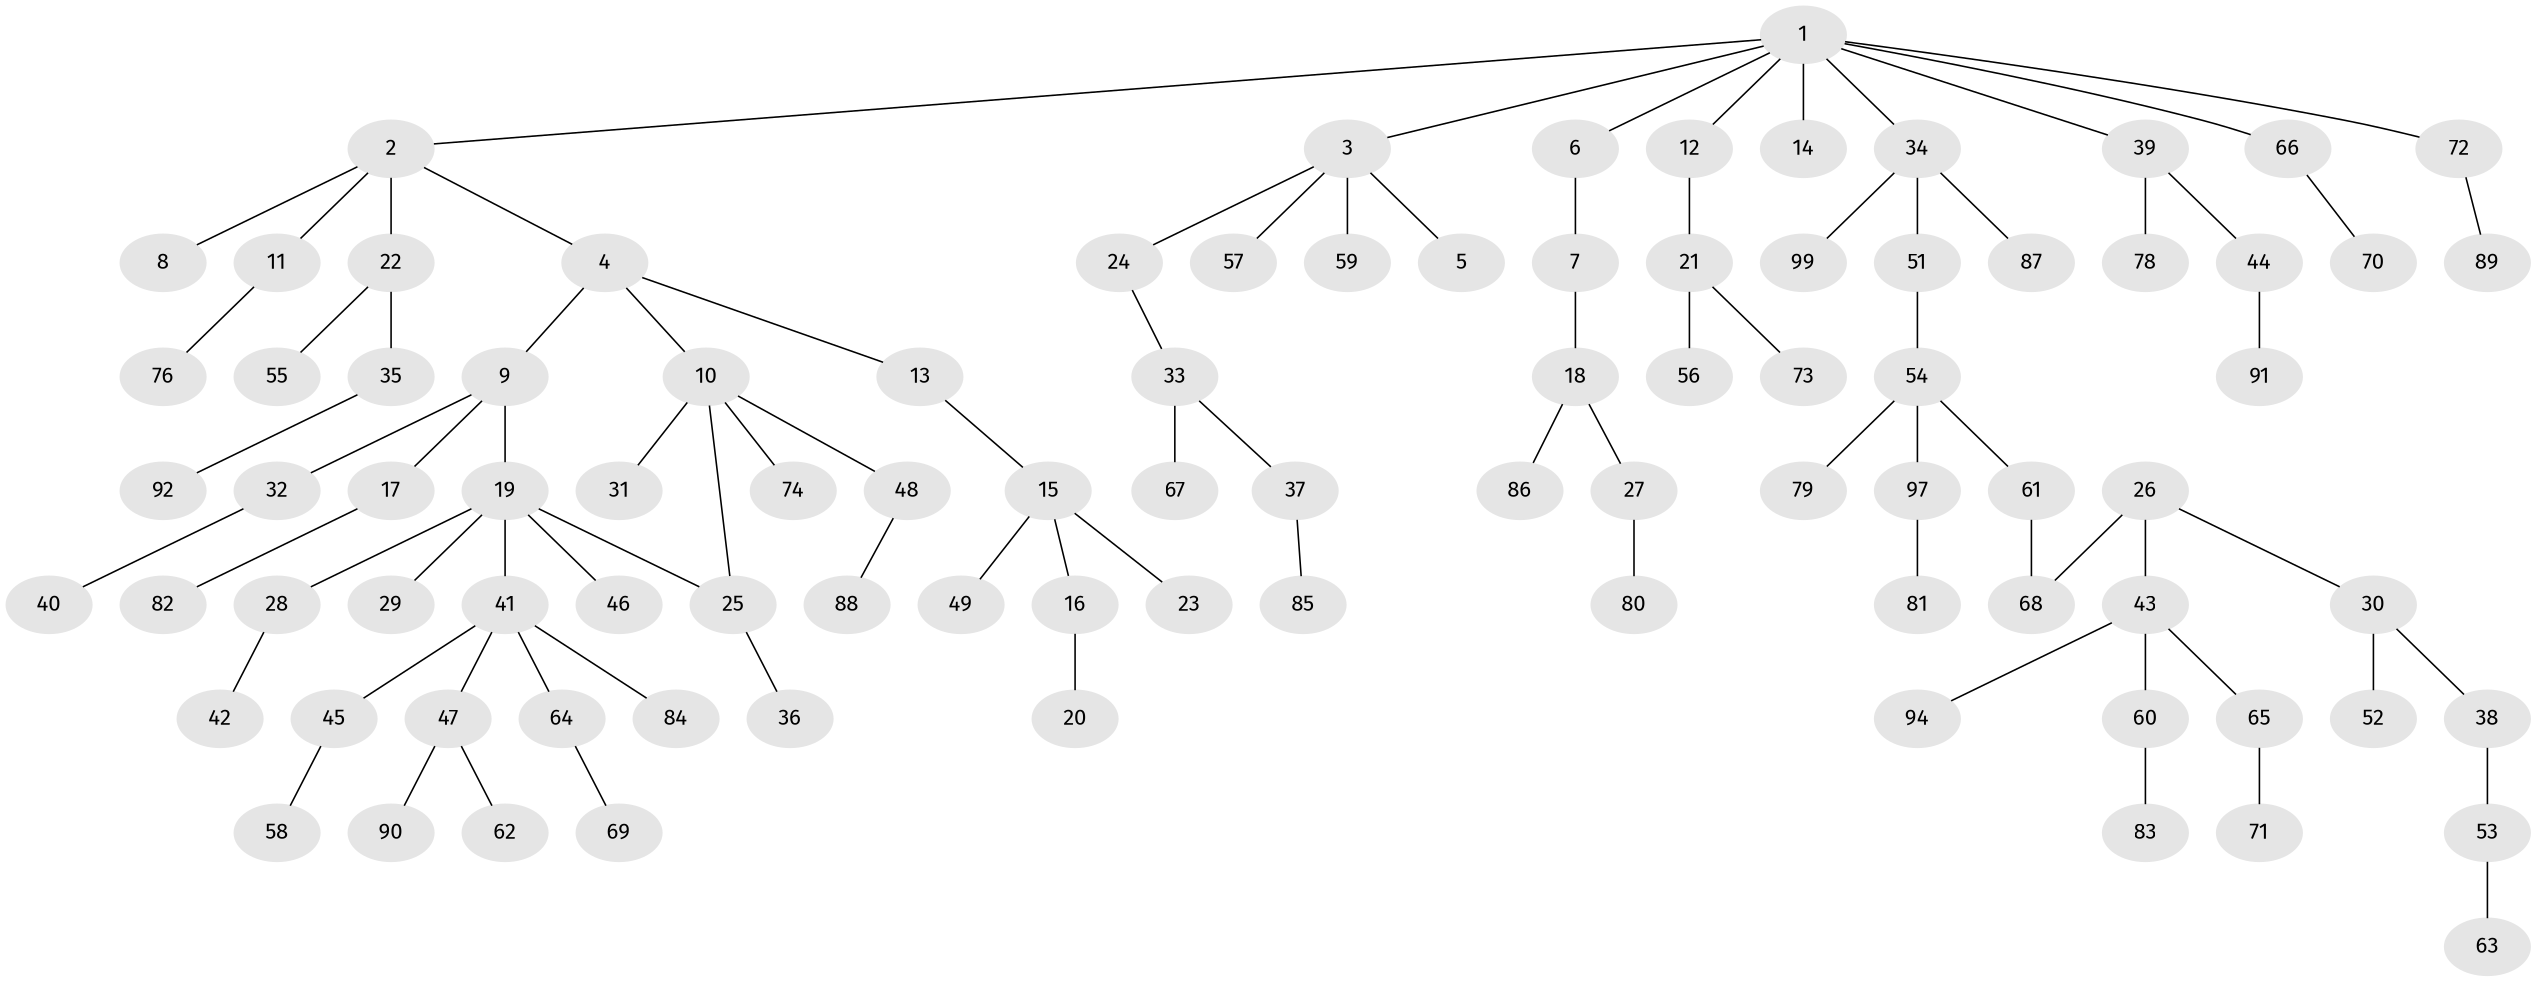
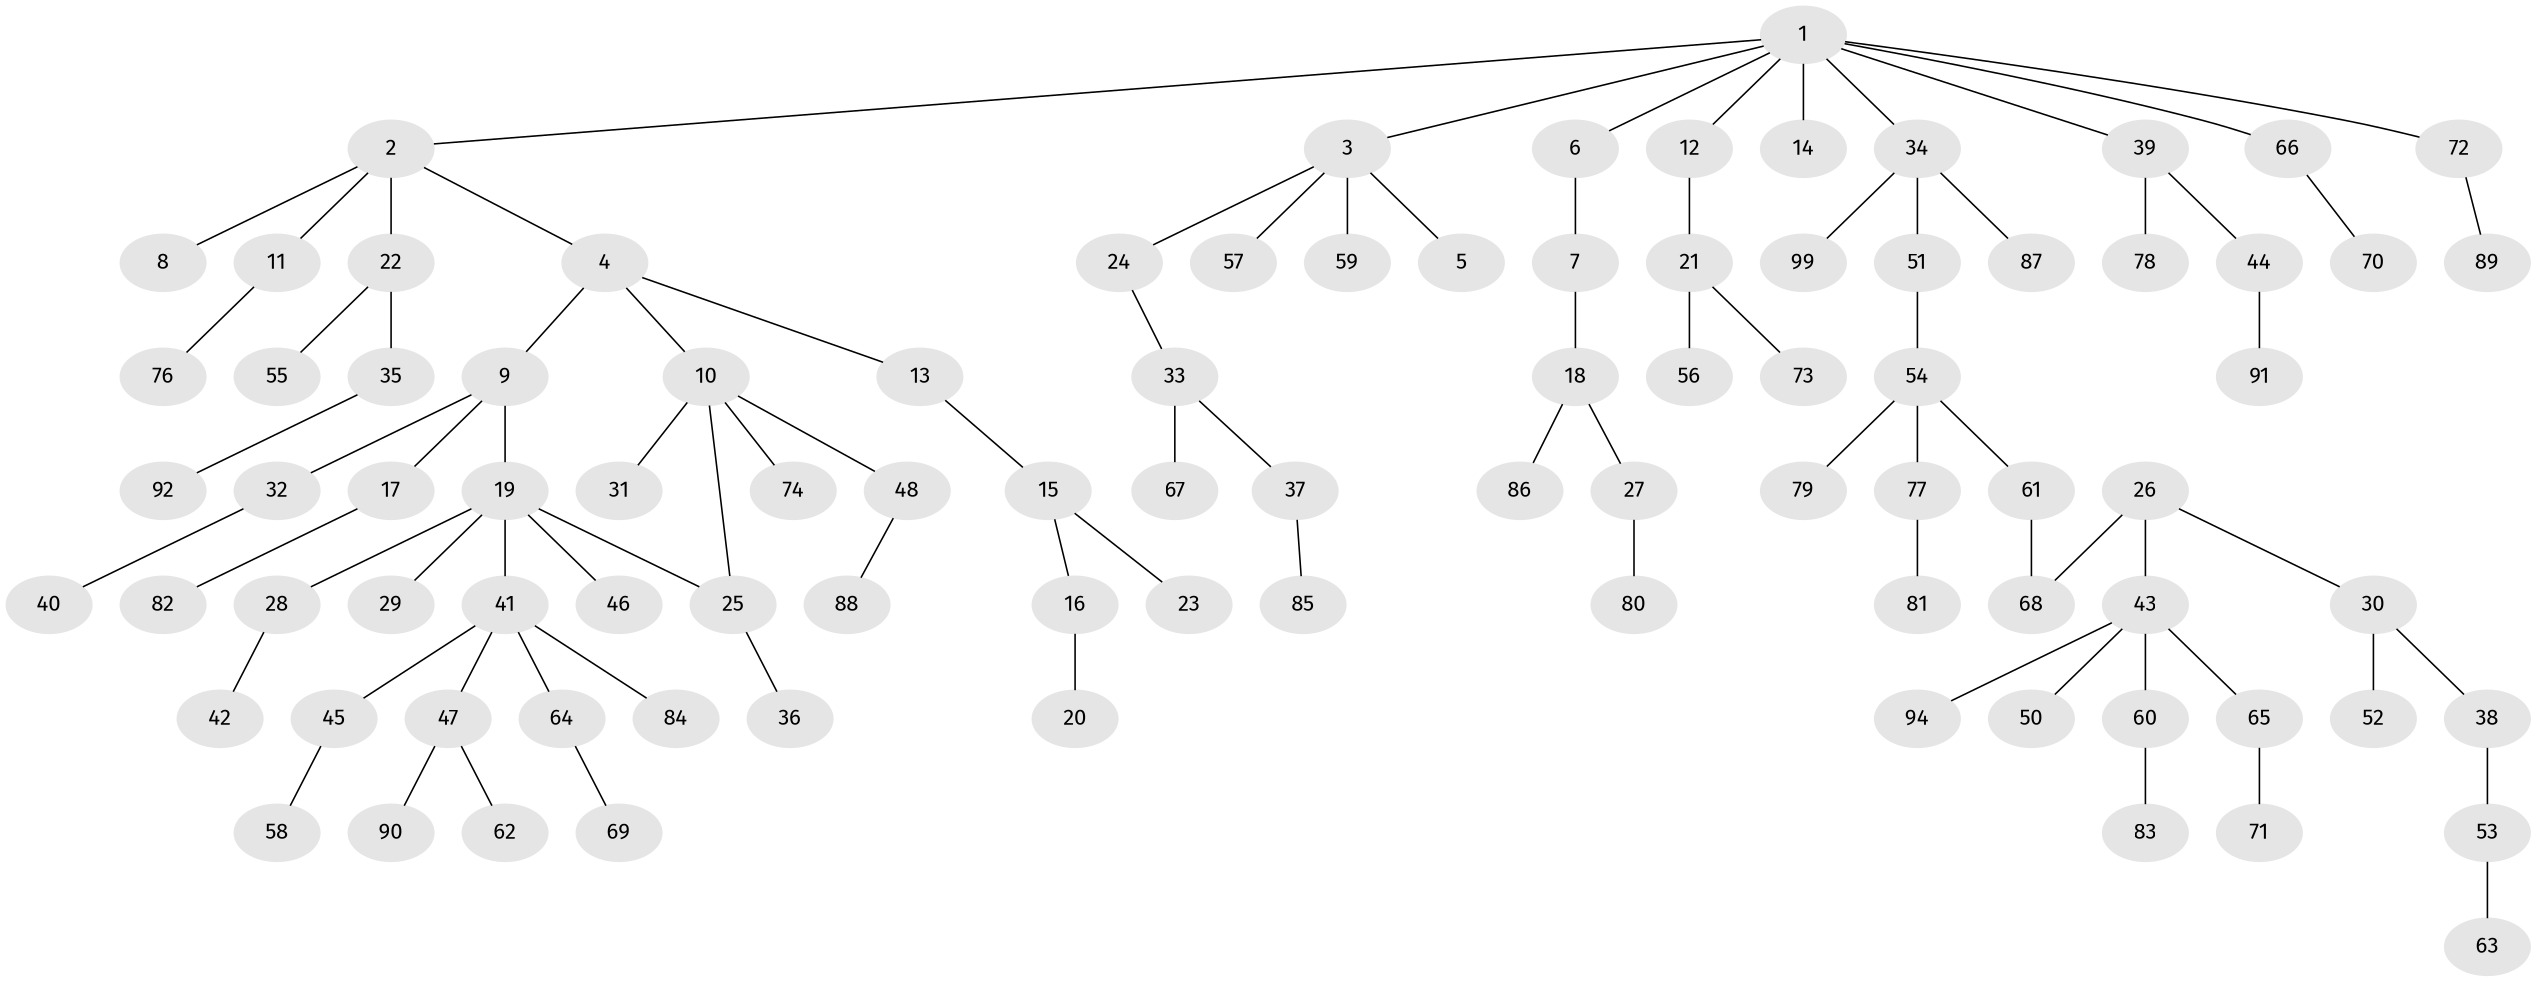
(1917, 491) -> (1917, 491)
(961, 605) -> none
none -> (2031, 719)
